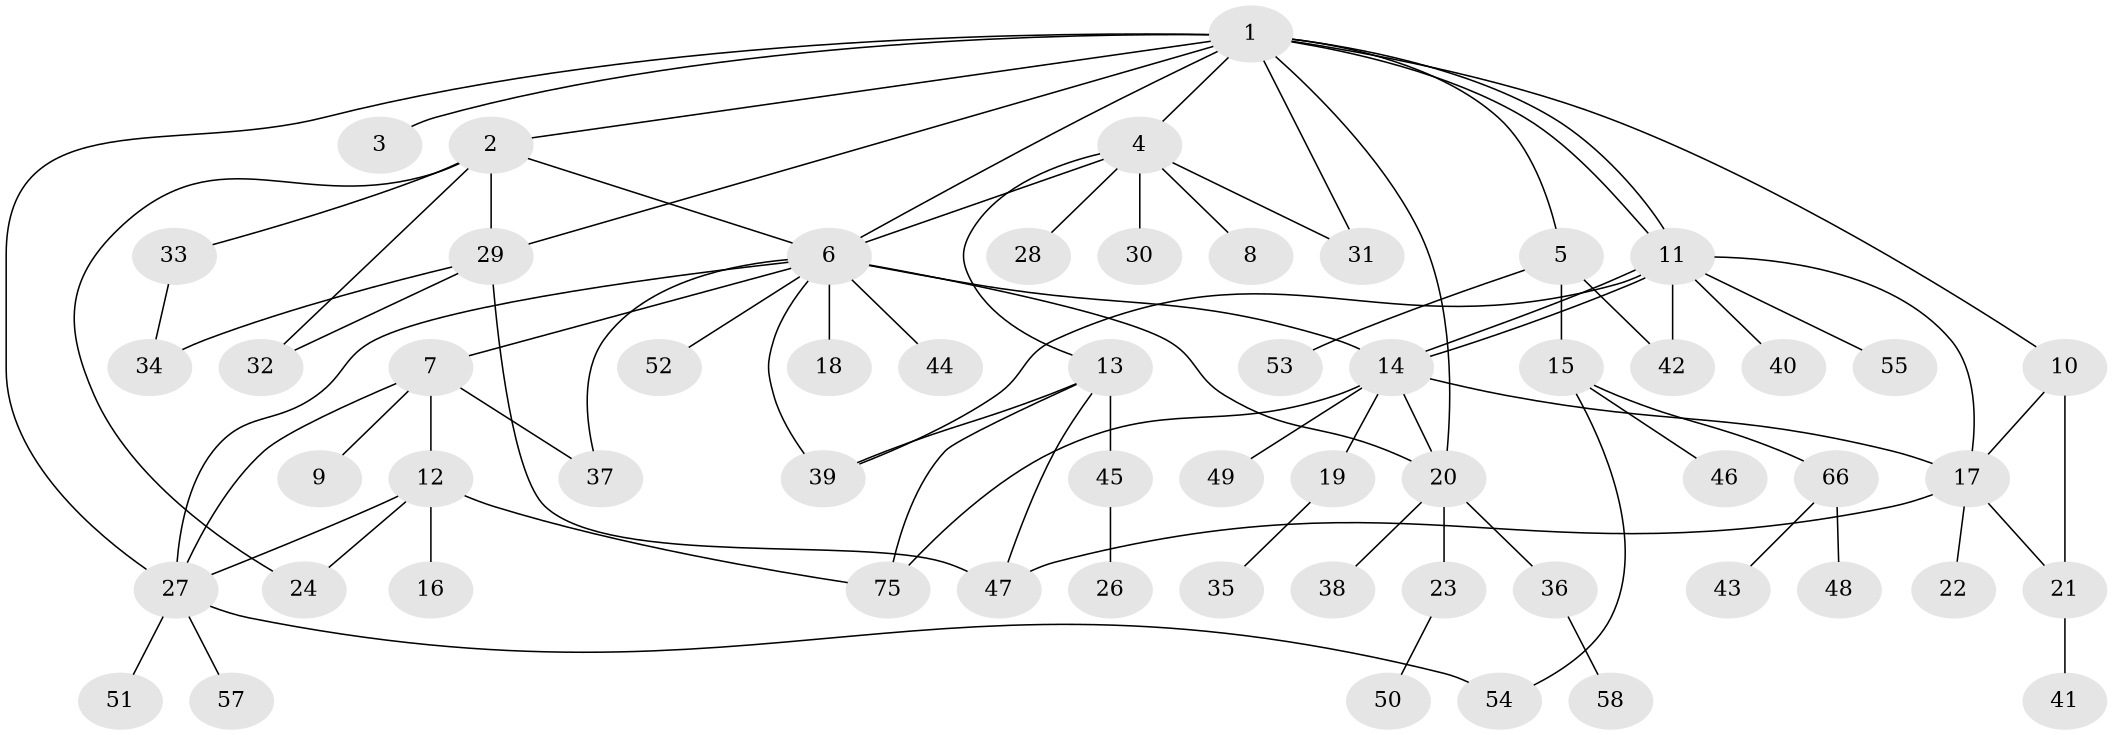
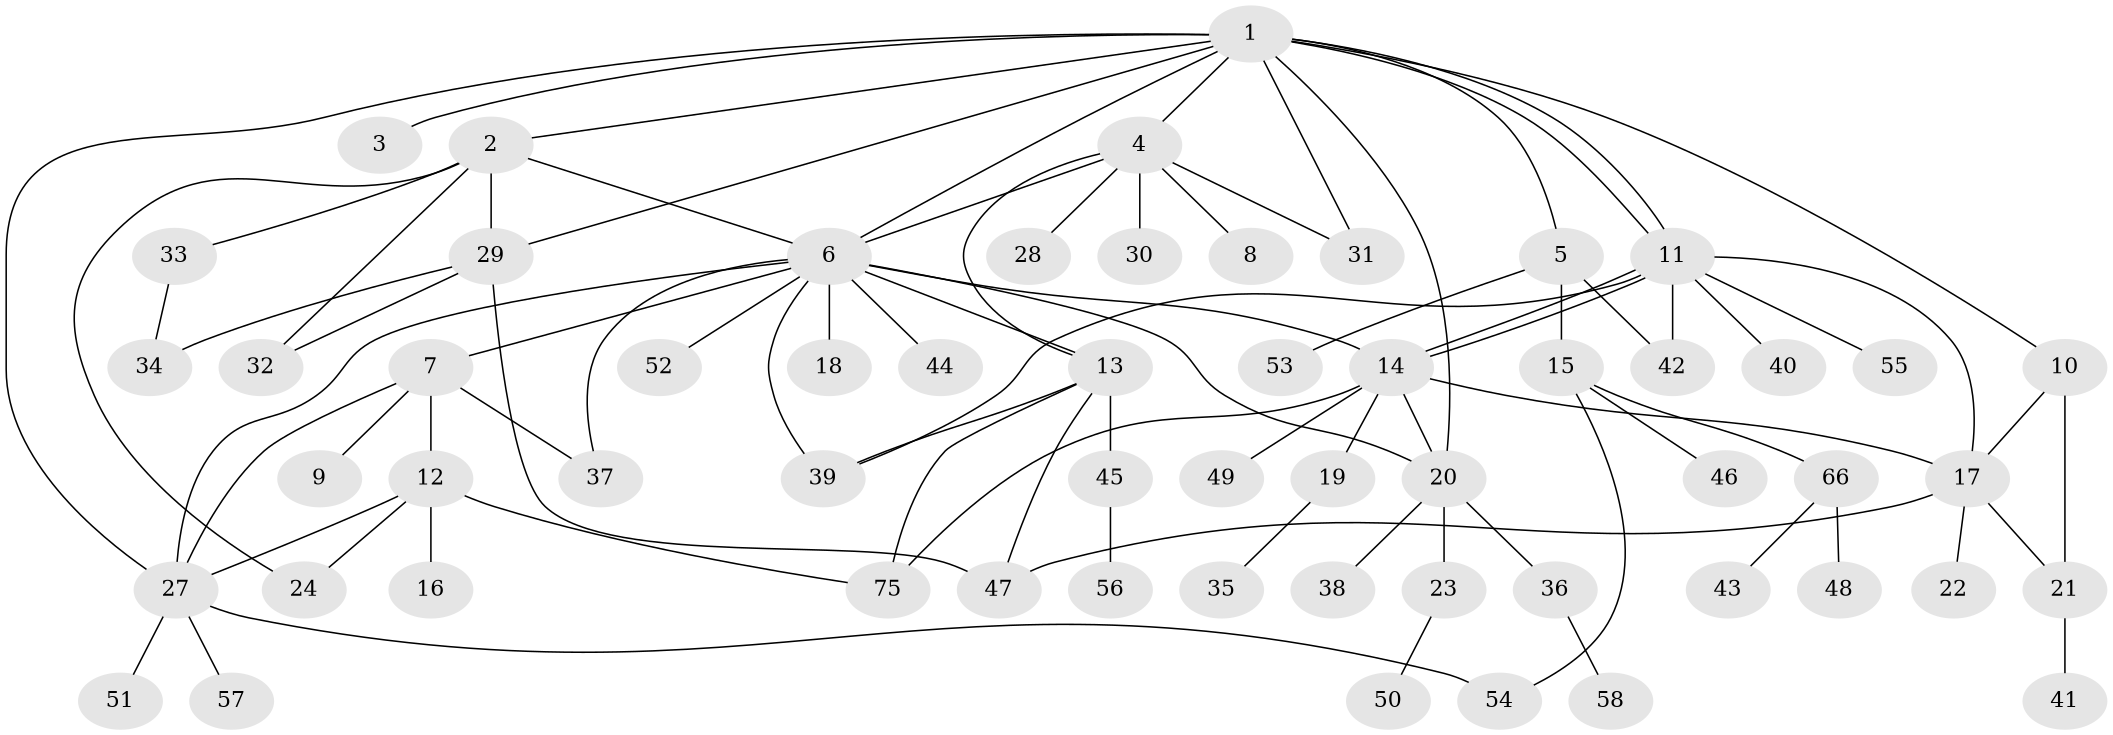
none -> (970, 312)
(1110, 590) -> (1110, 590)
